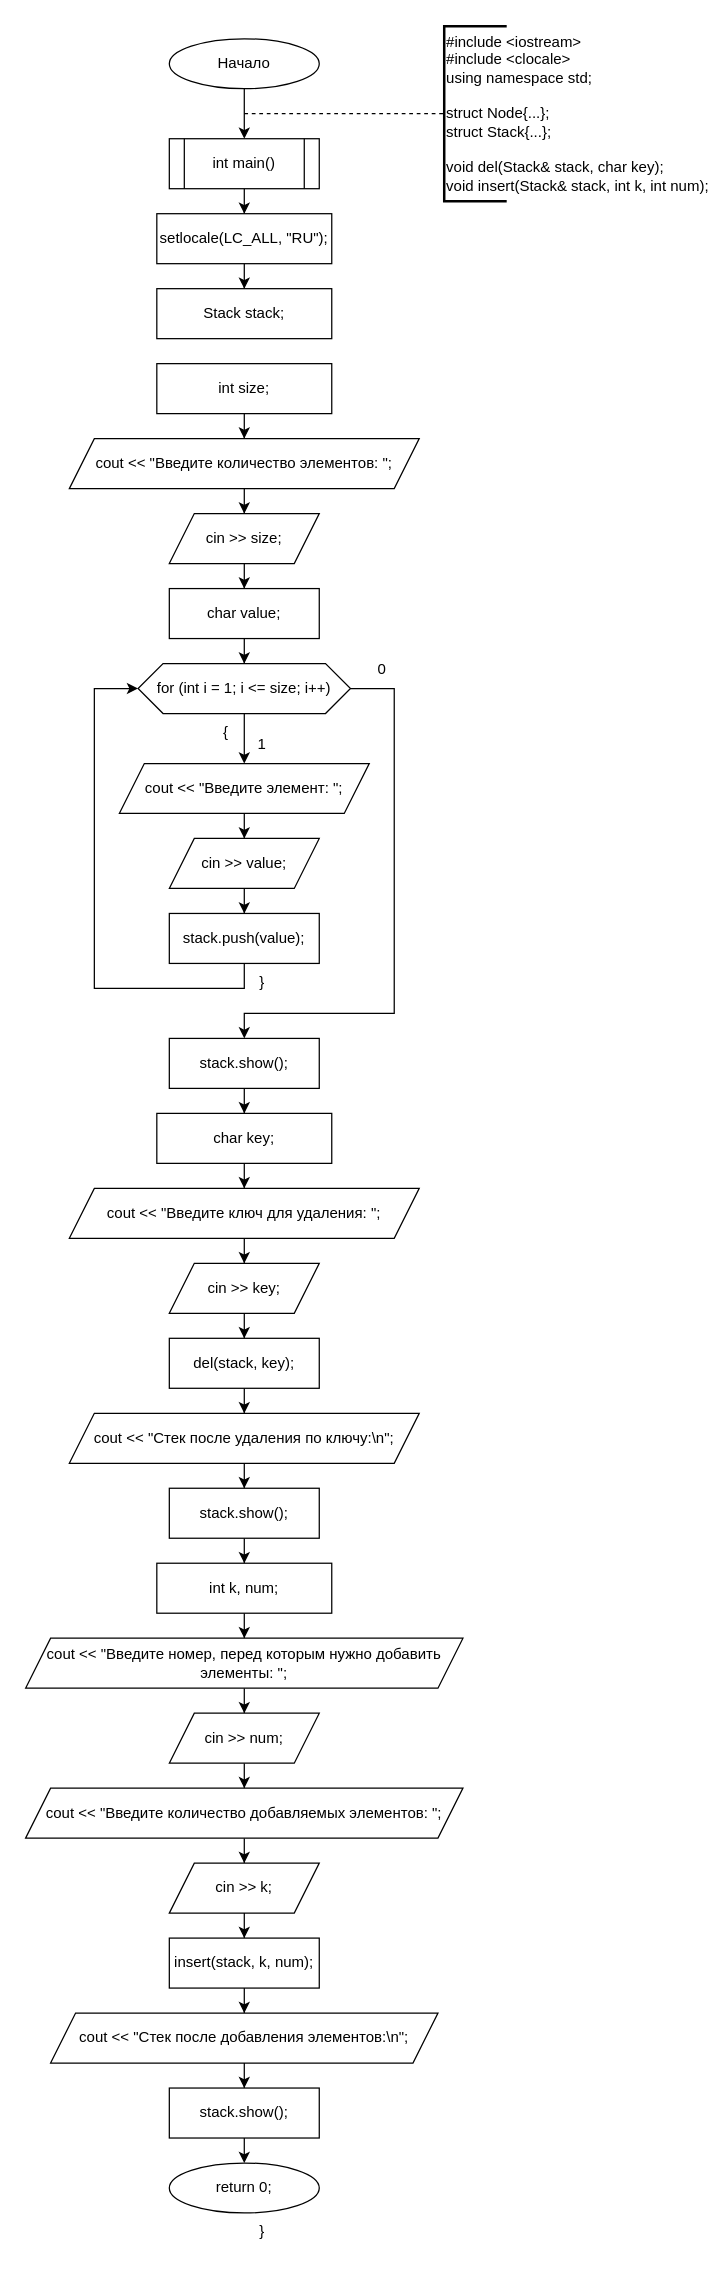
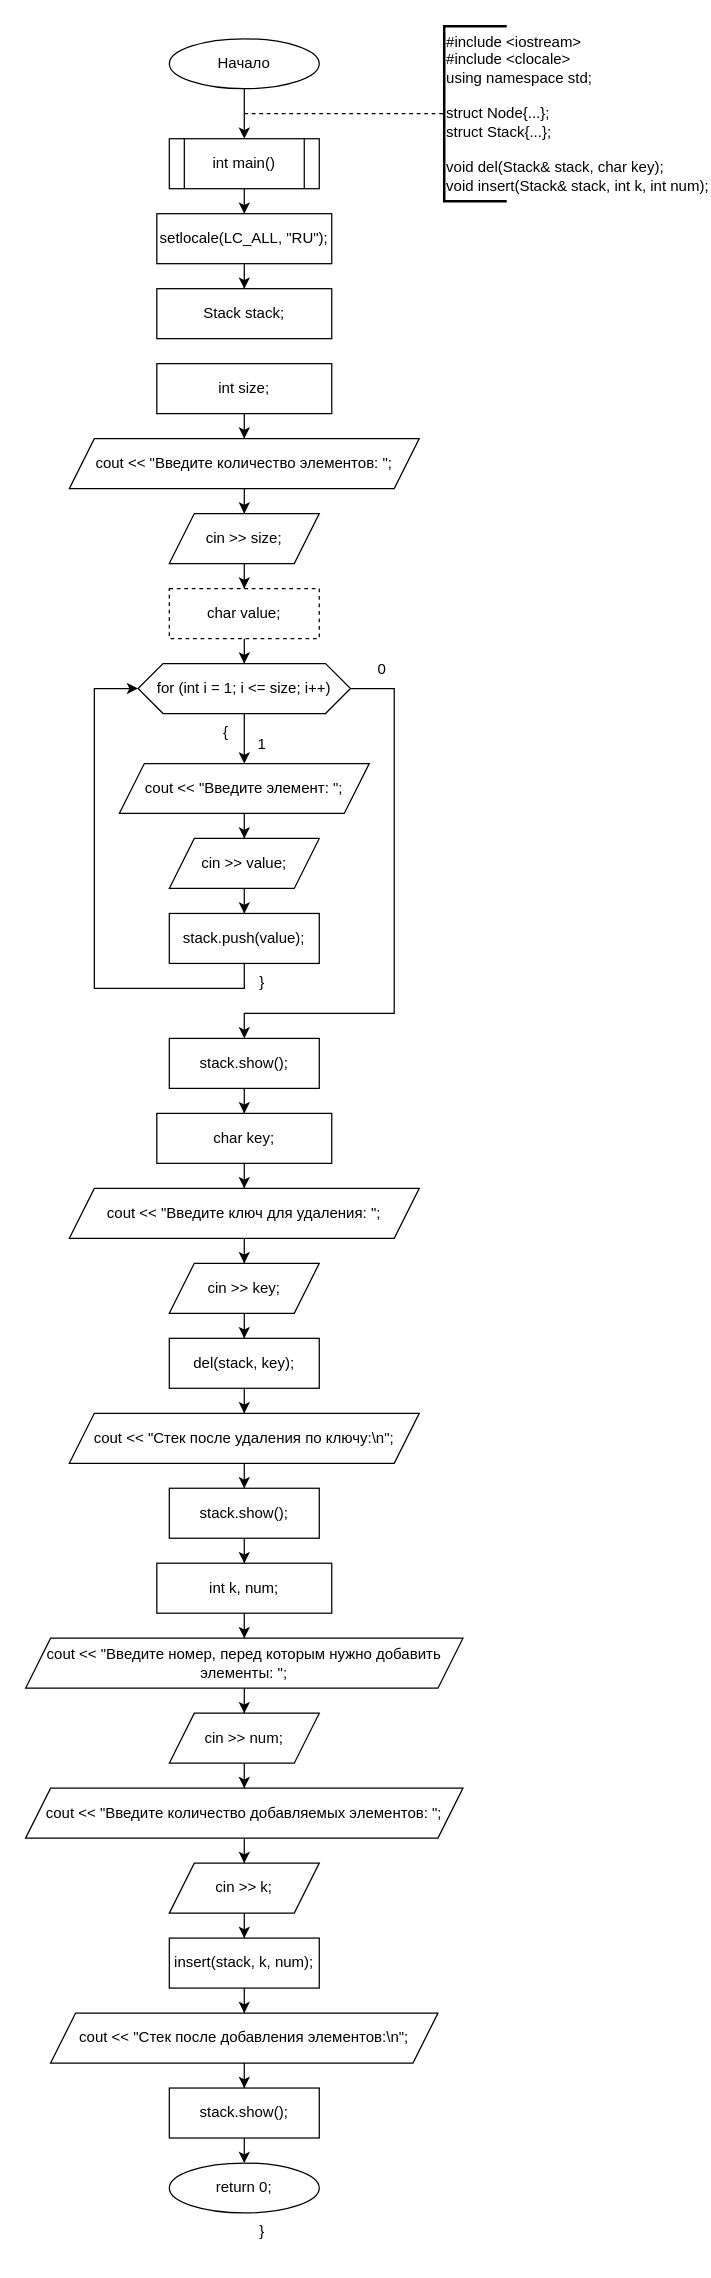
(244, 613) -> (244, 613)
